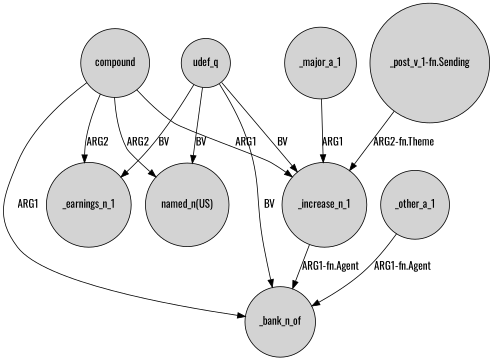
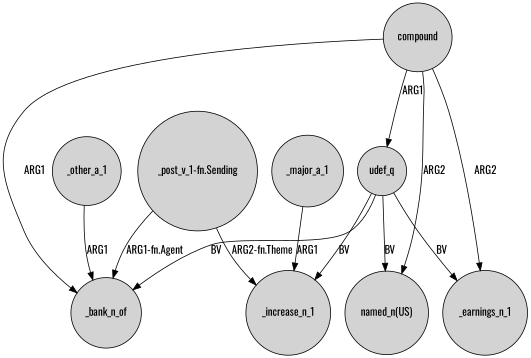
(207, 137) -> (397, 104)
(303, 263) -> (130, 239)
(403, 267) -> (98, 251)
